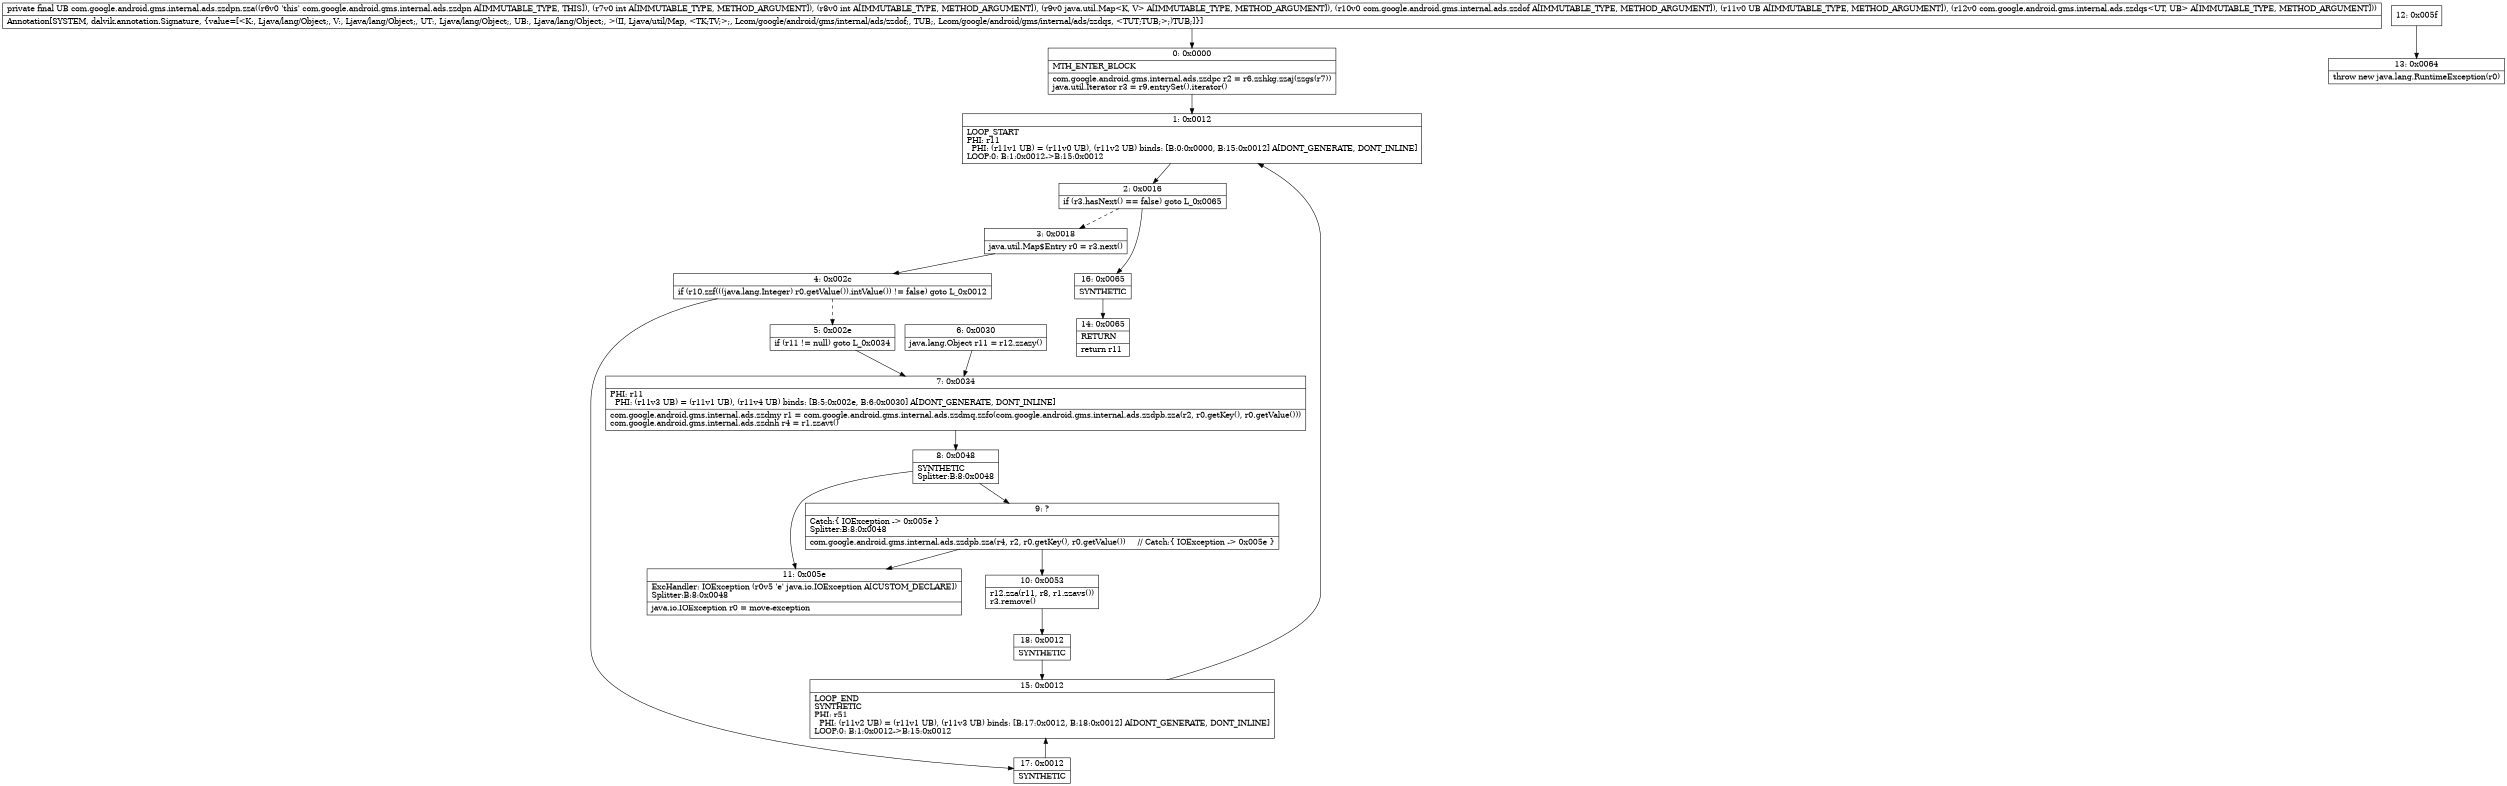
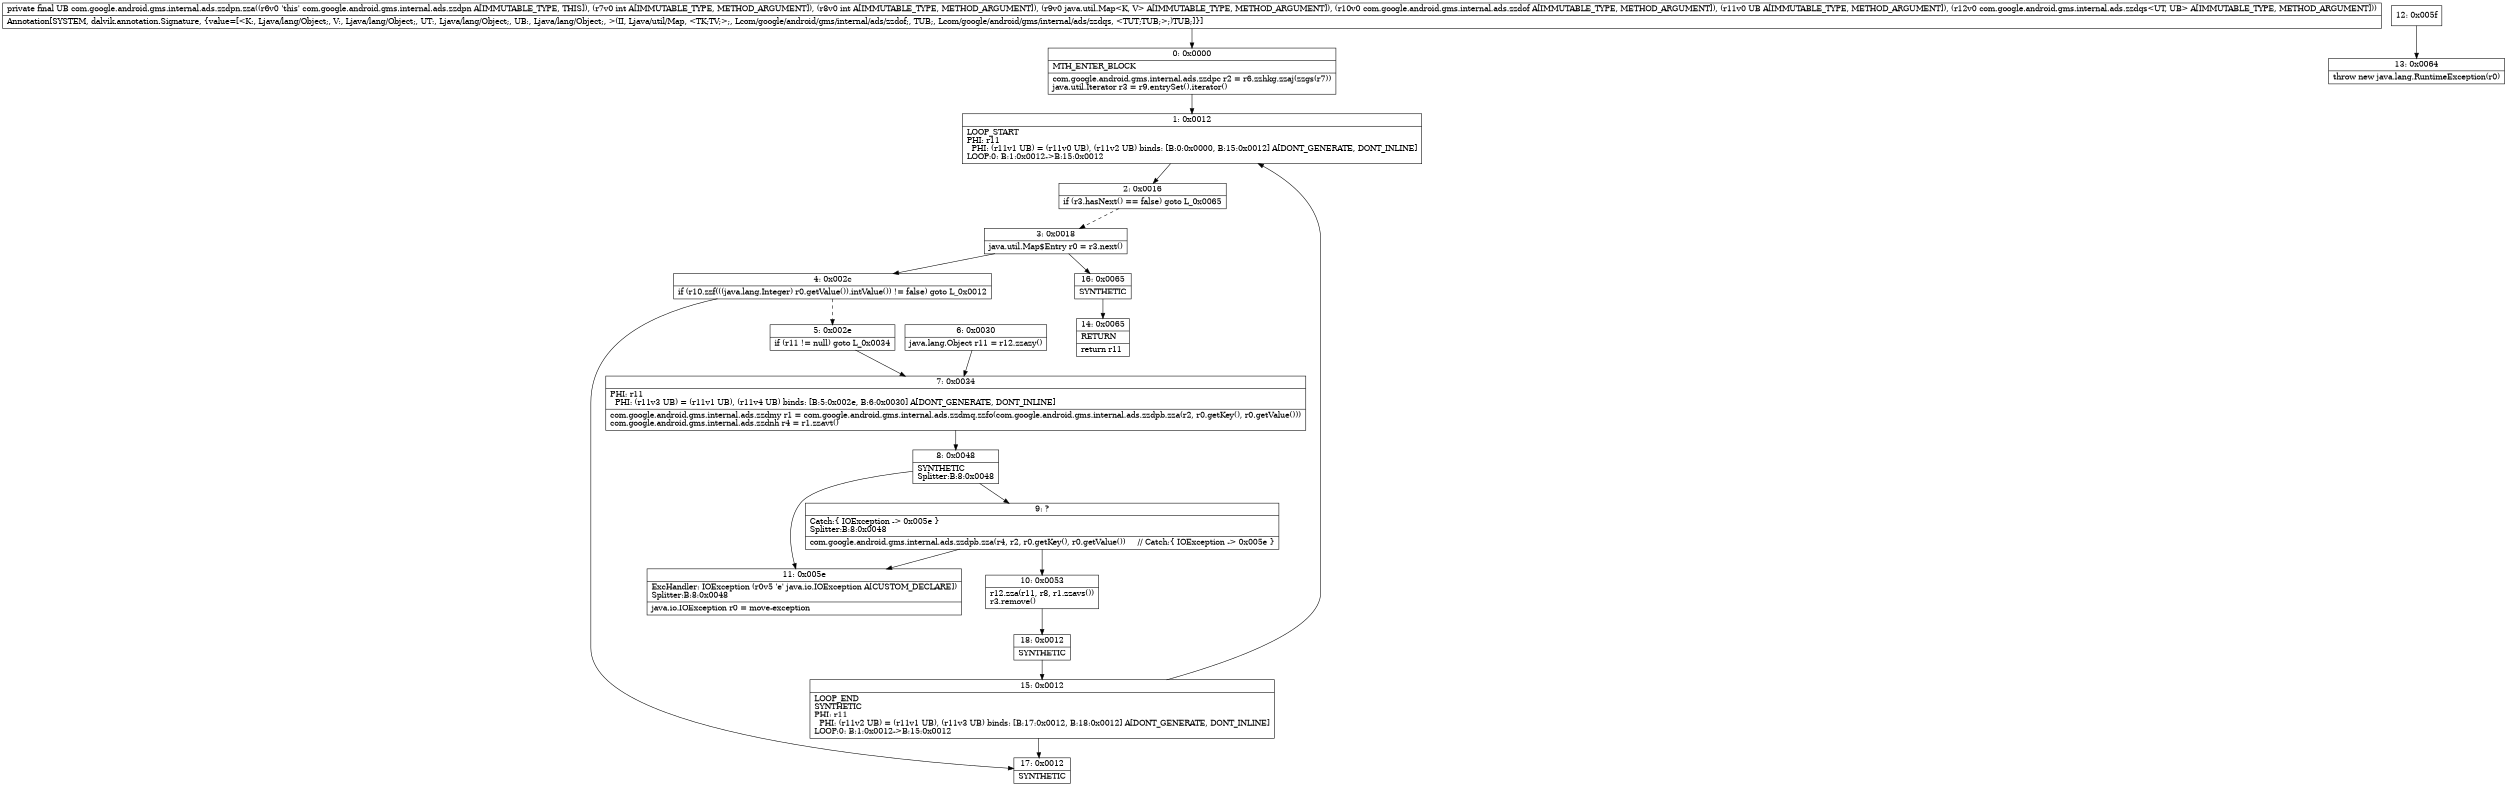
(1137, 241) -> (1077, 262)
(832, 715) -> (832, 715)
(1046, 751) -> (1039, 745)
